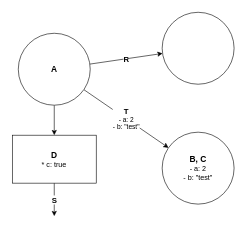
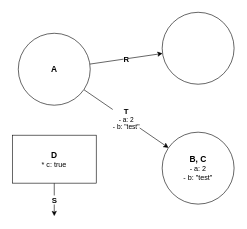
(54, 129) -> none
